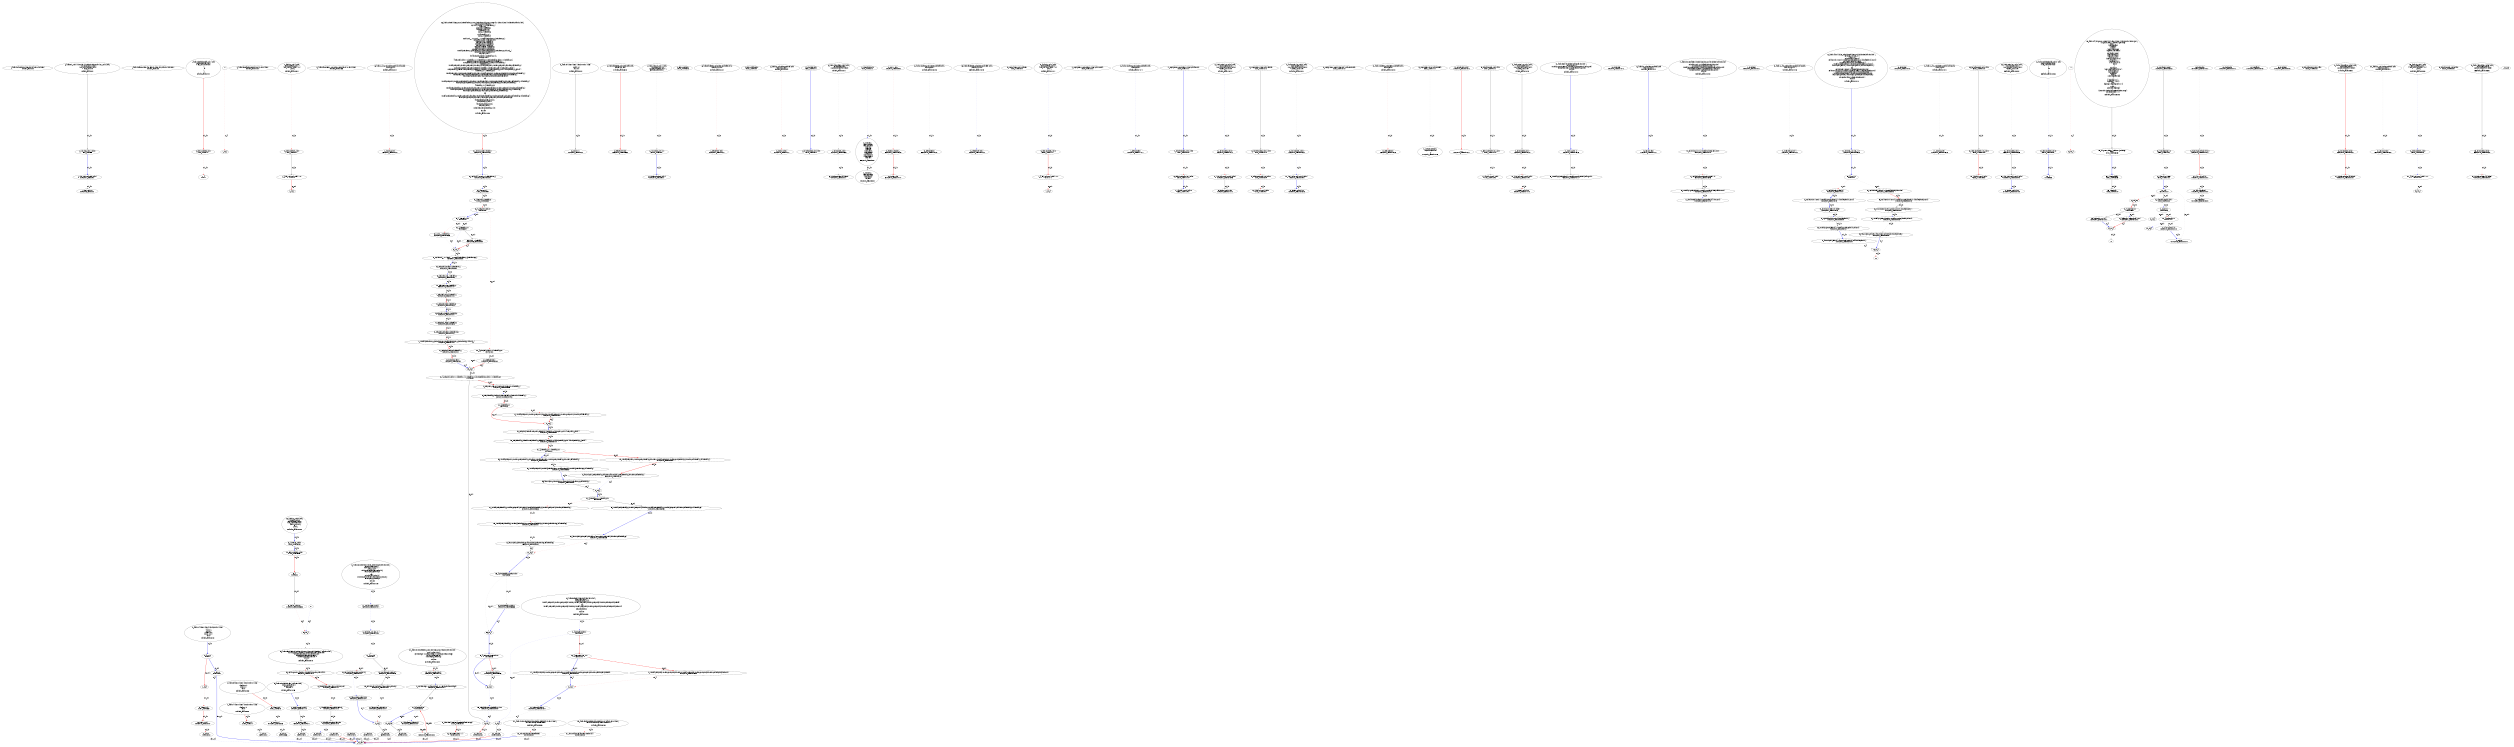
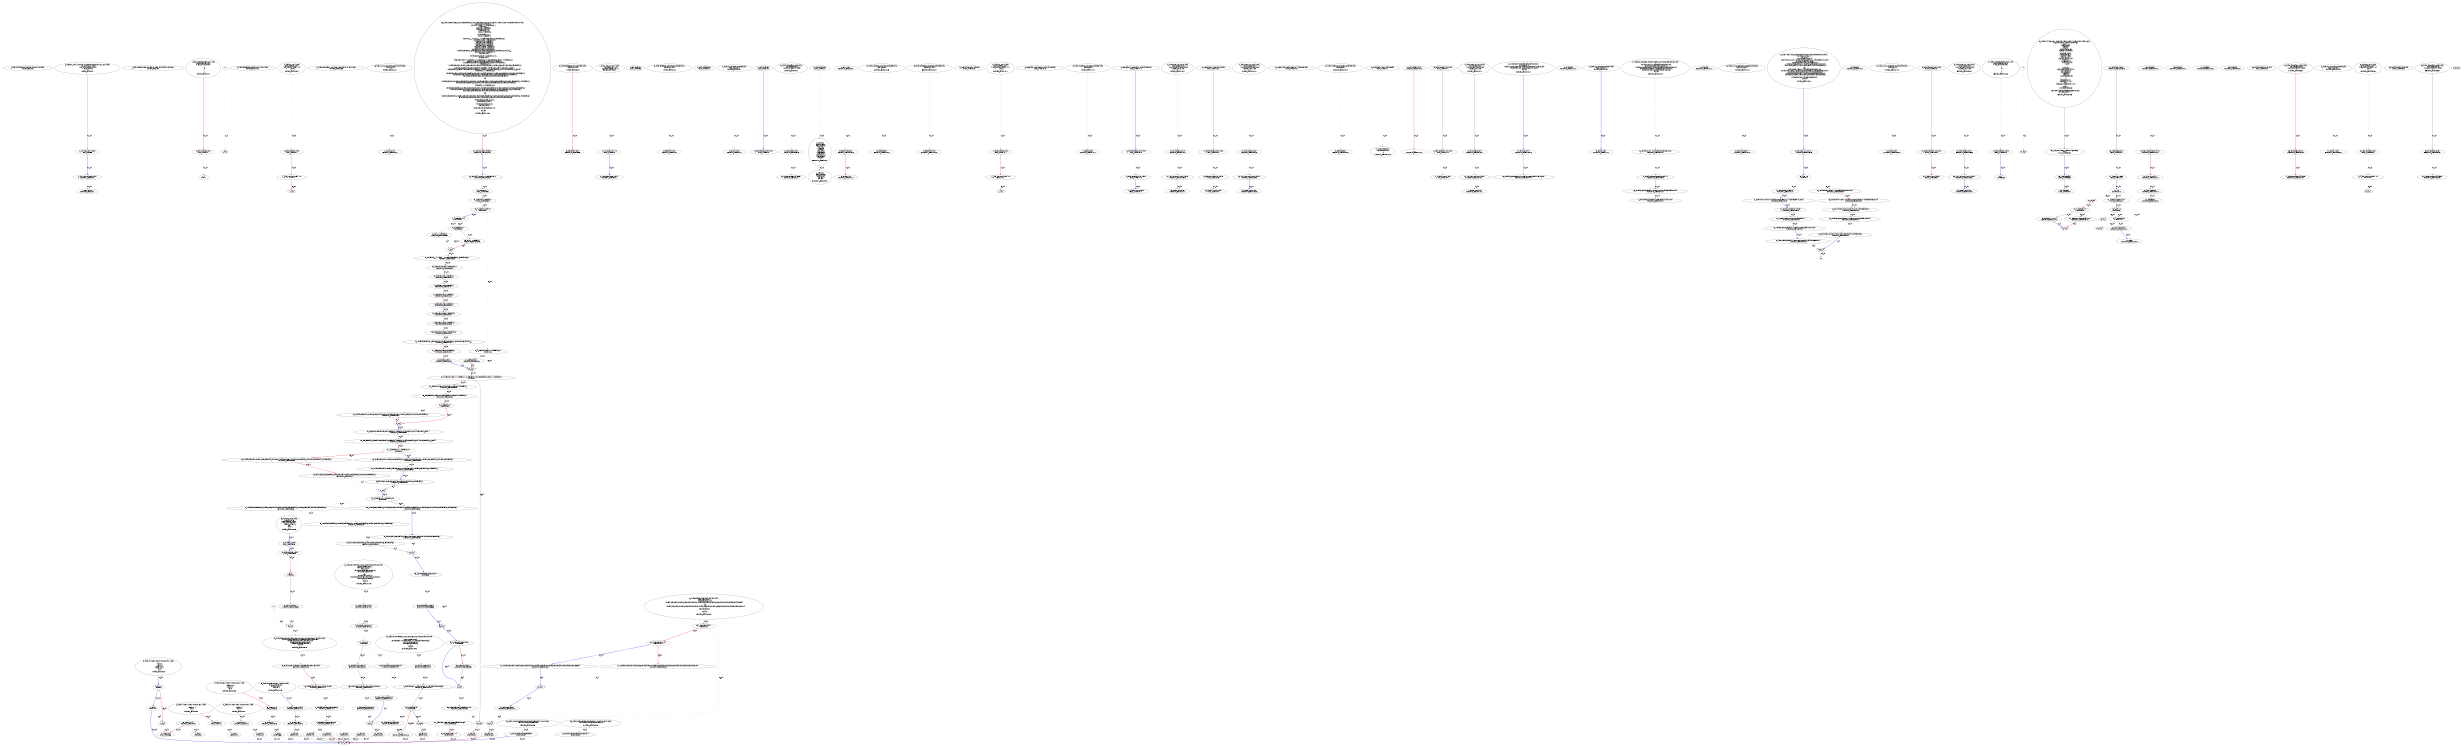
(2111, 241) -> none
(203, 715) -> (177, 729)
none -> (260, 735)
(389, 739) -> (405, 739)
